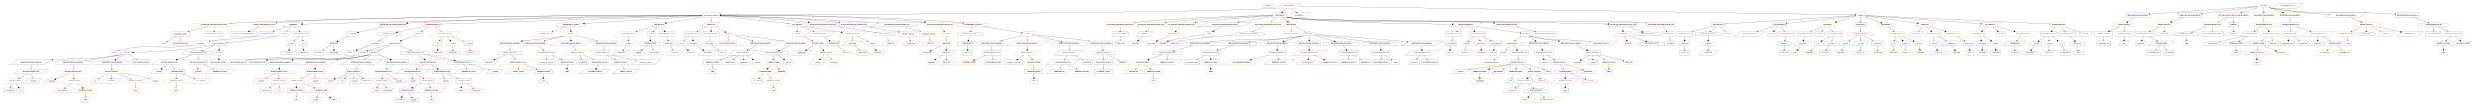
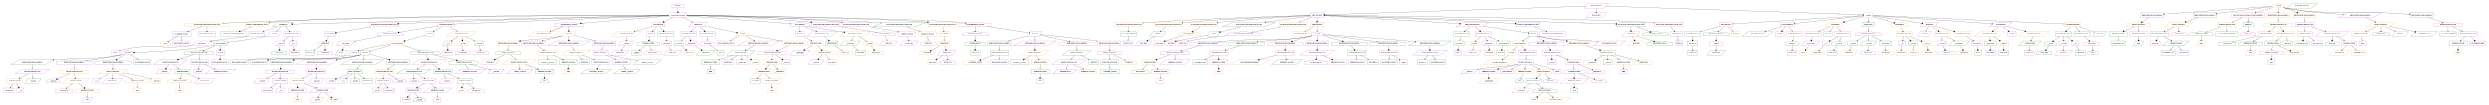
(999, 13) -> (678, 10)
